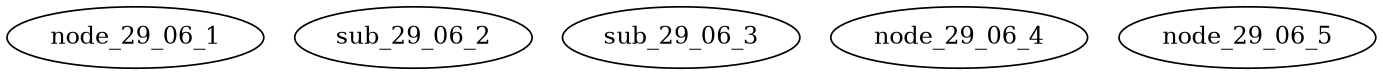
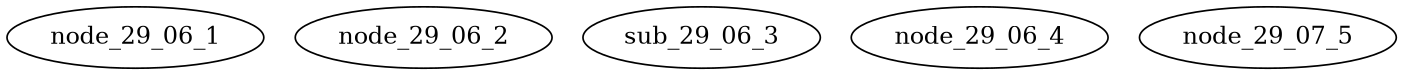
(413, 38) -> (424, 38)
(1247, 38) -> (1268, 38)
